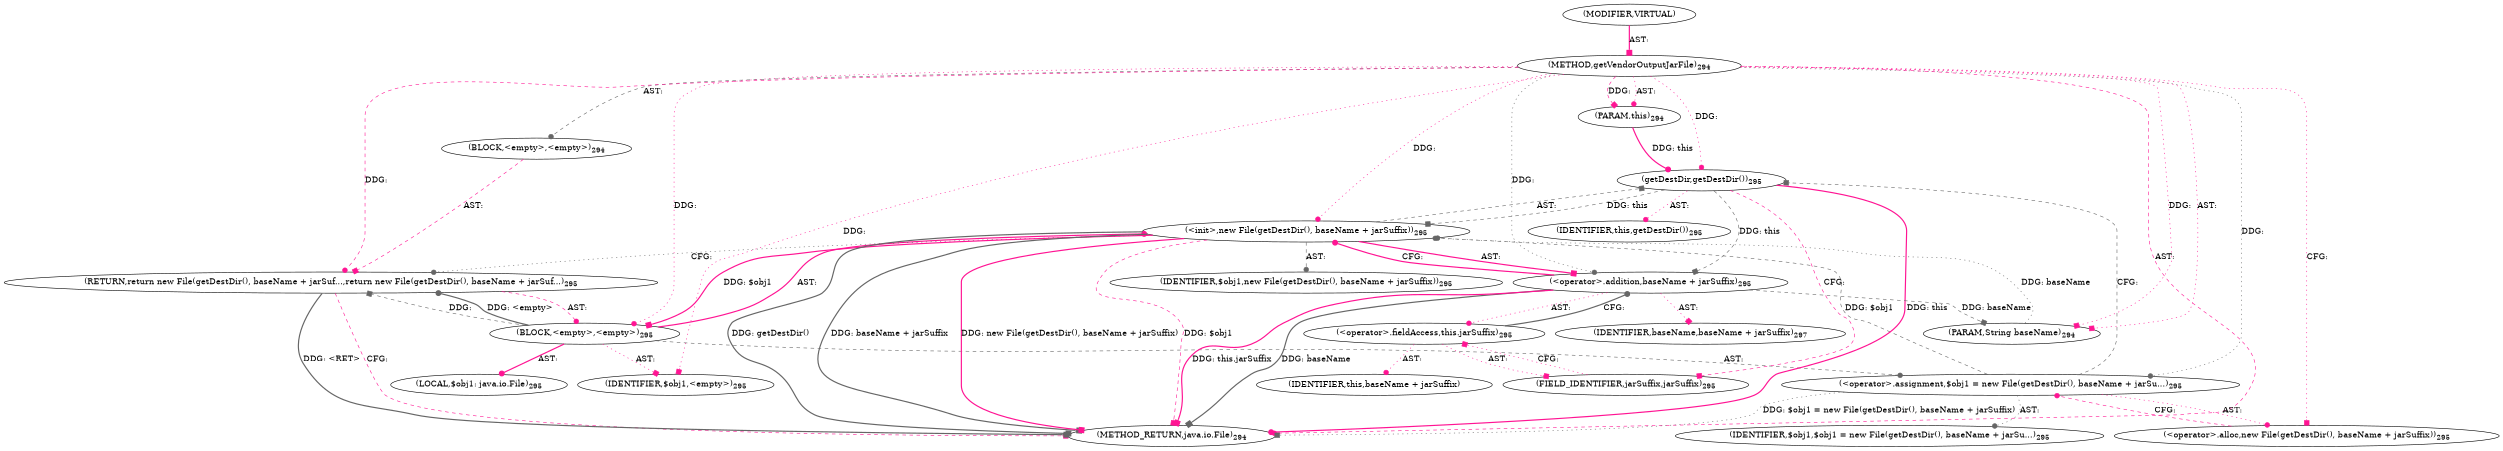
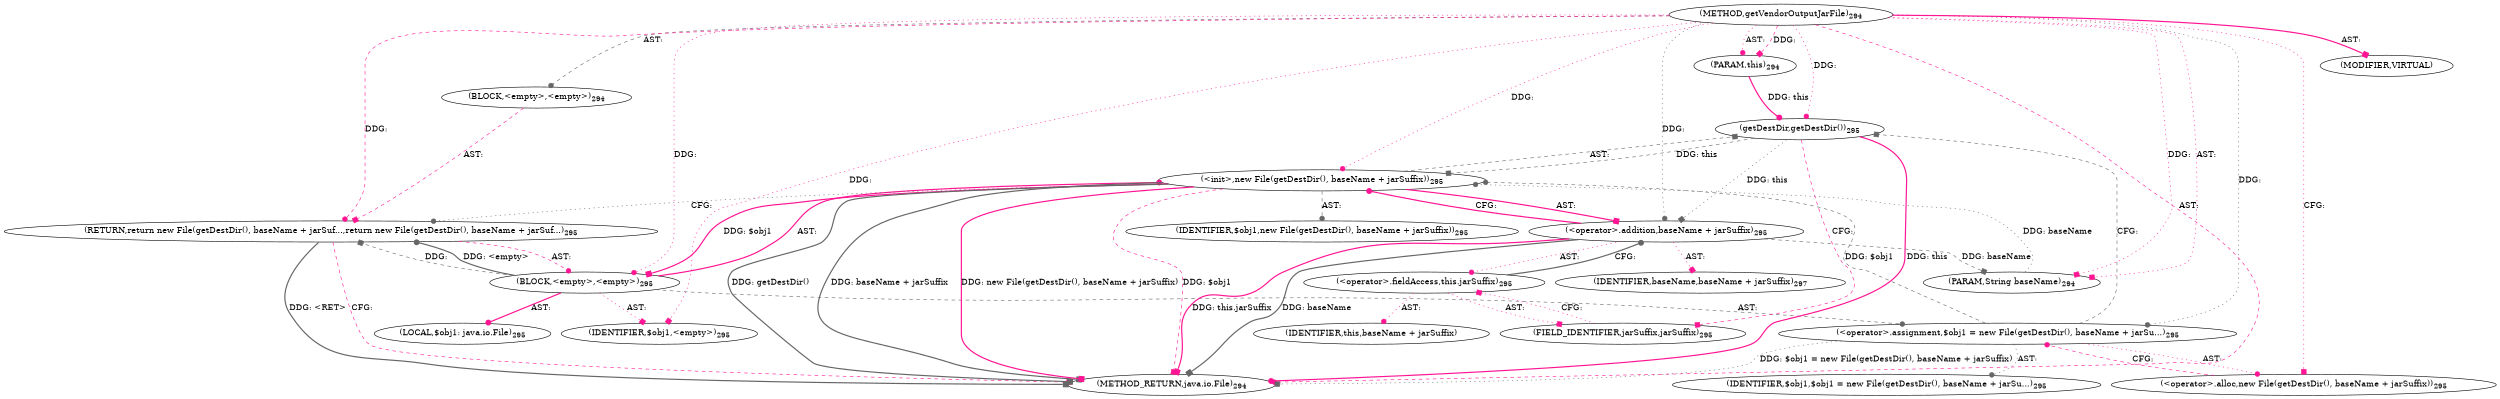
(1629, 37) -> (2141, 21)
(1629, 231) -> none
(1738, 236) -> (1736, 178)
